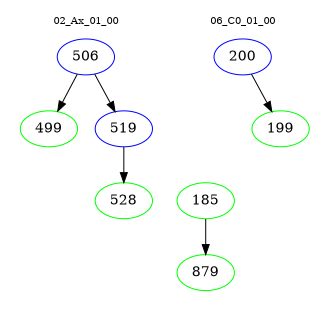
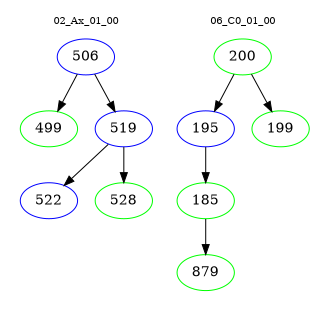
(243, 57) -> (243, 57)
none -> (206, 129)
none -> (49, 201)
